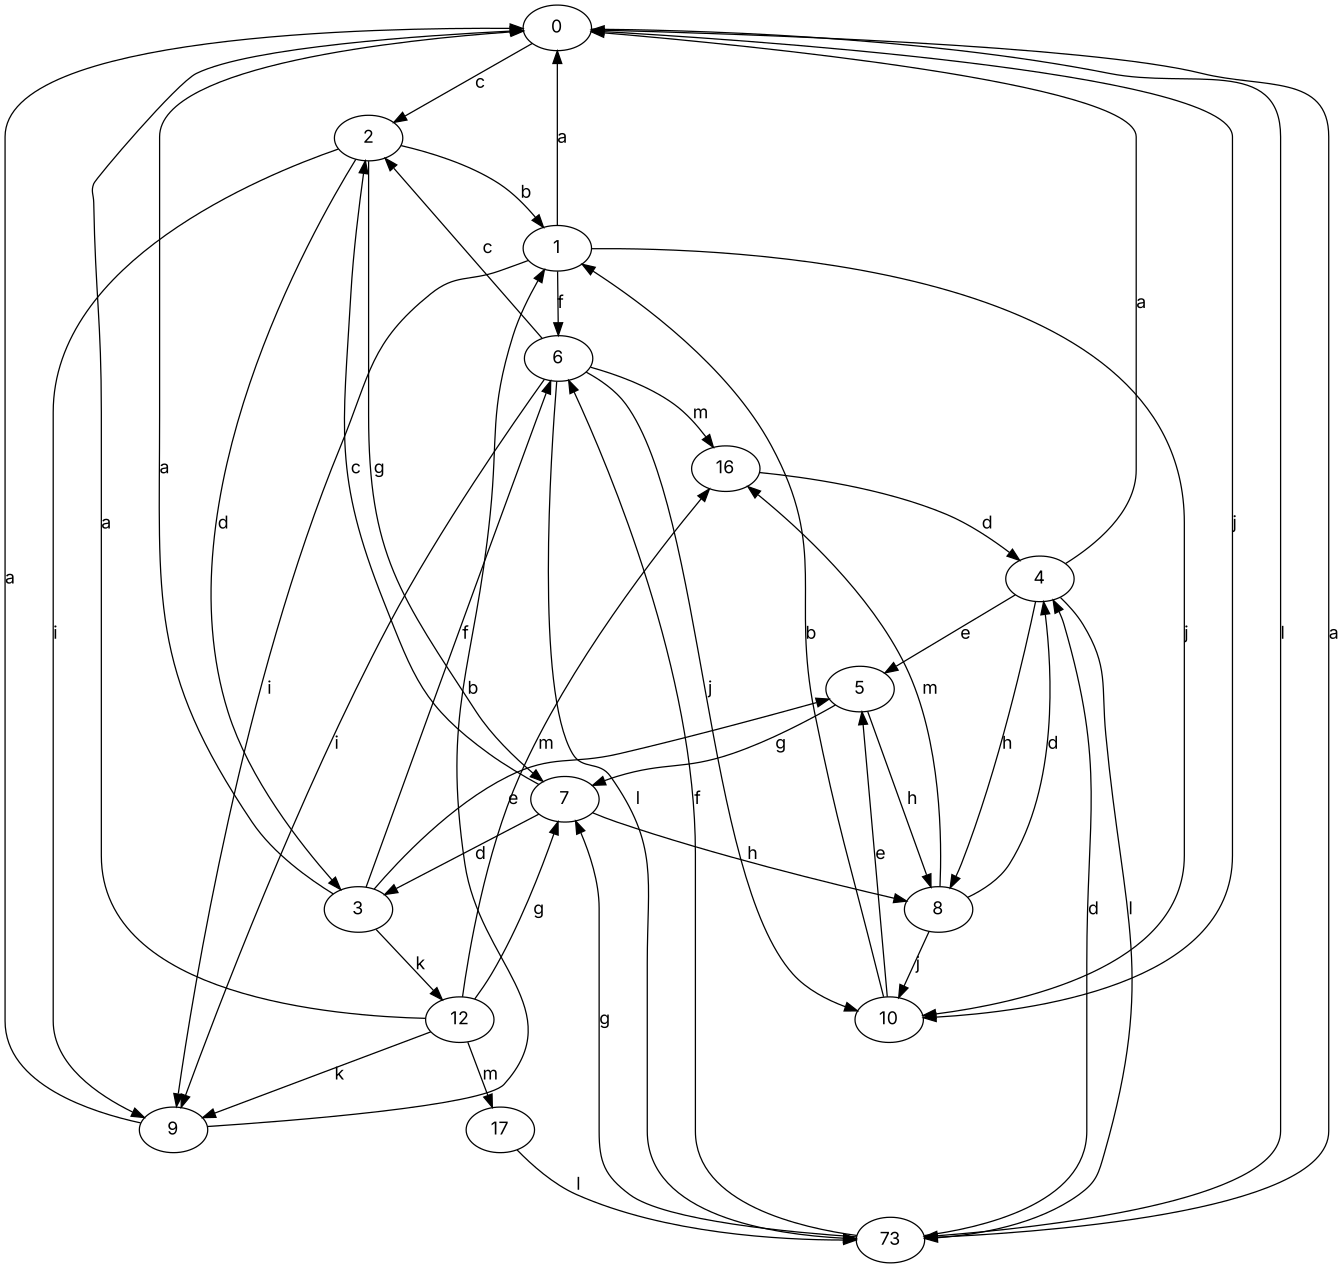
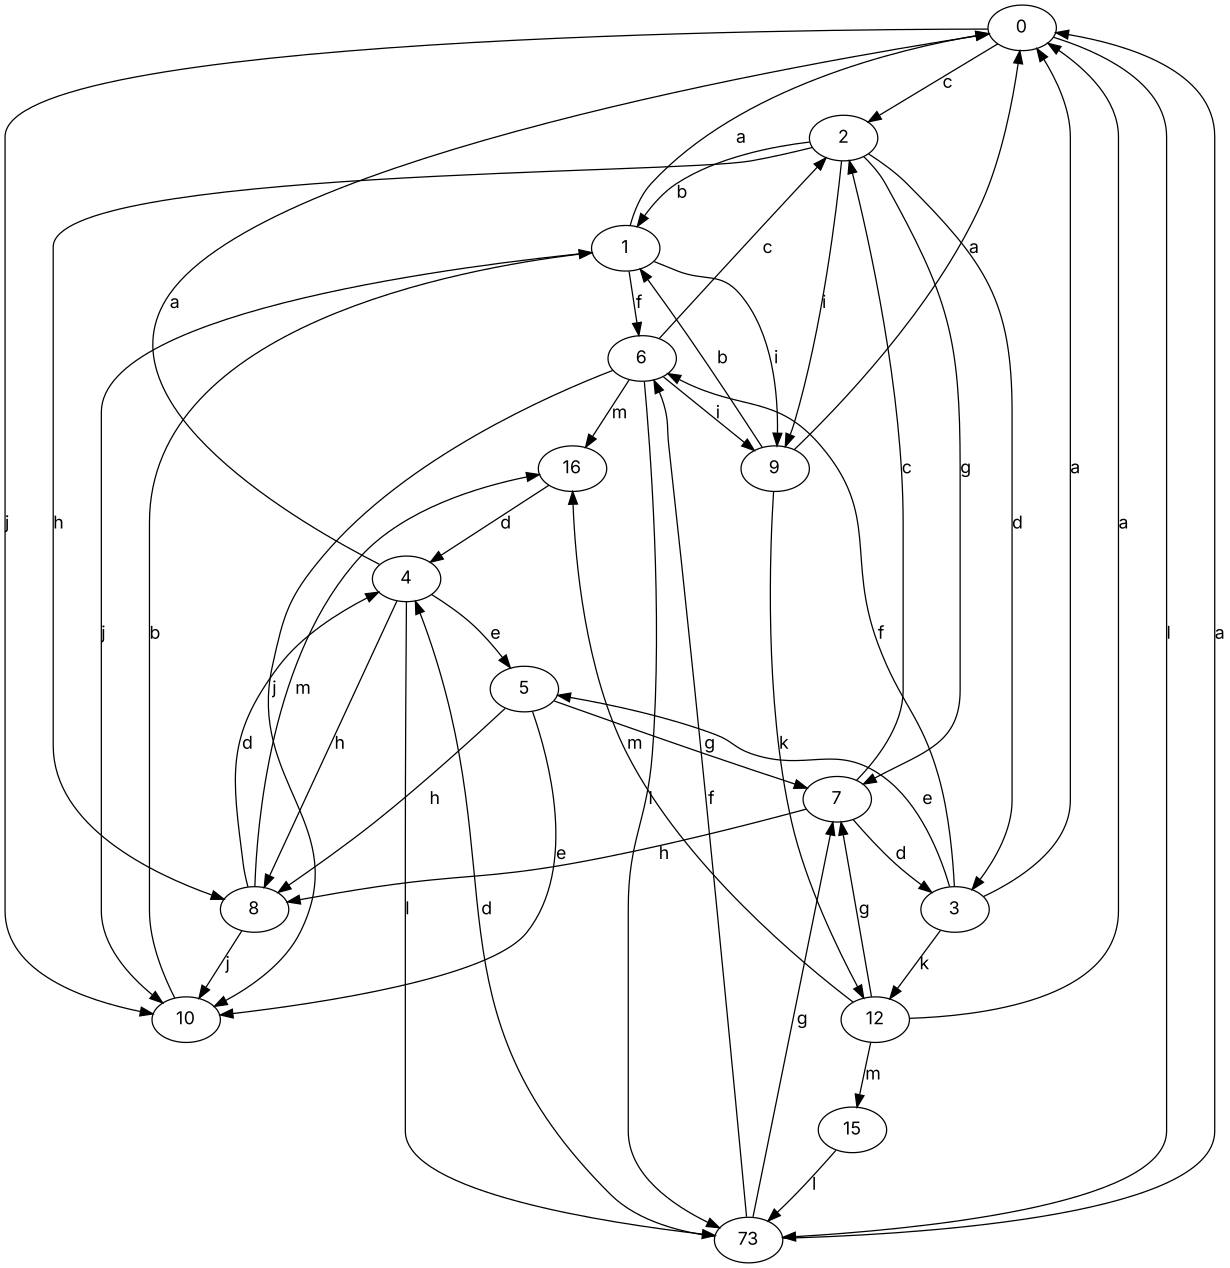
none -> (70, 231)
(875, 861) -> (495, 955)
(323, 1072) -> (779, 746)
(500, 1130) -> (852, 1130)
